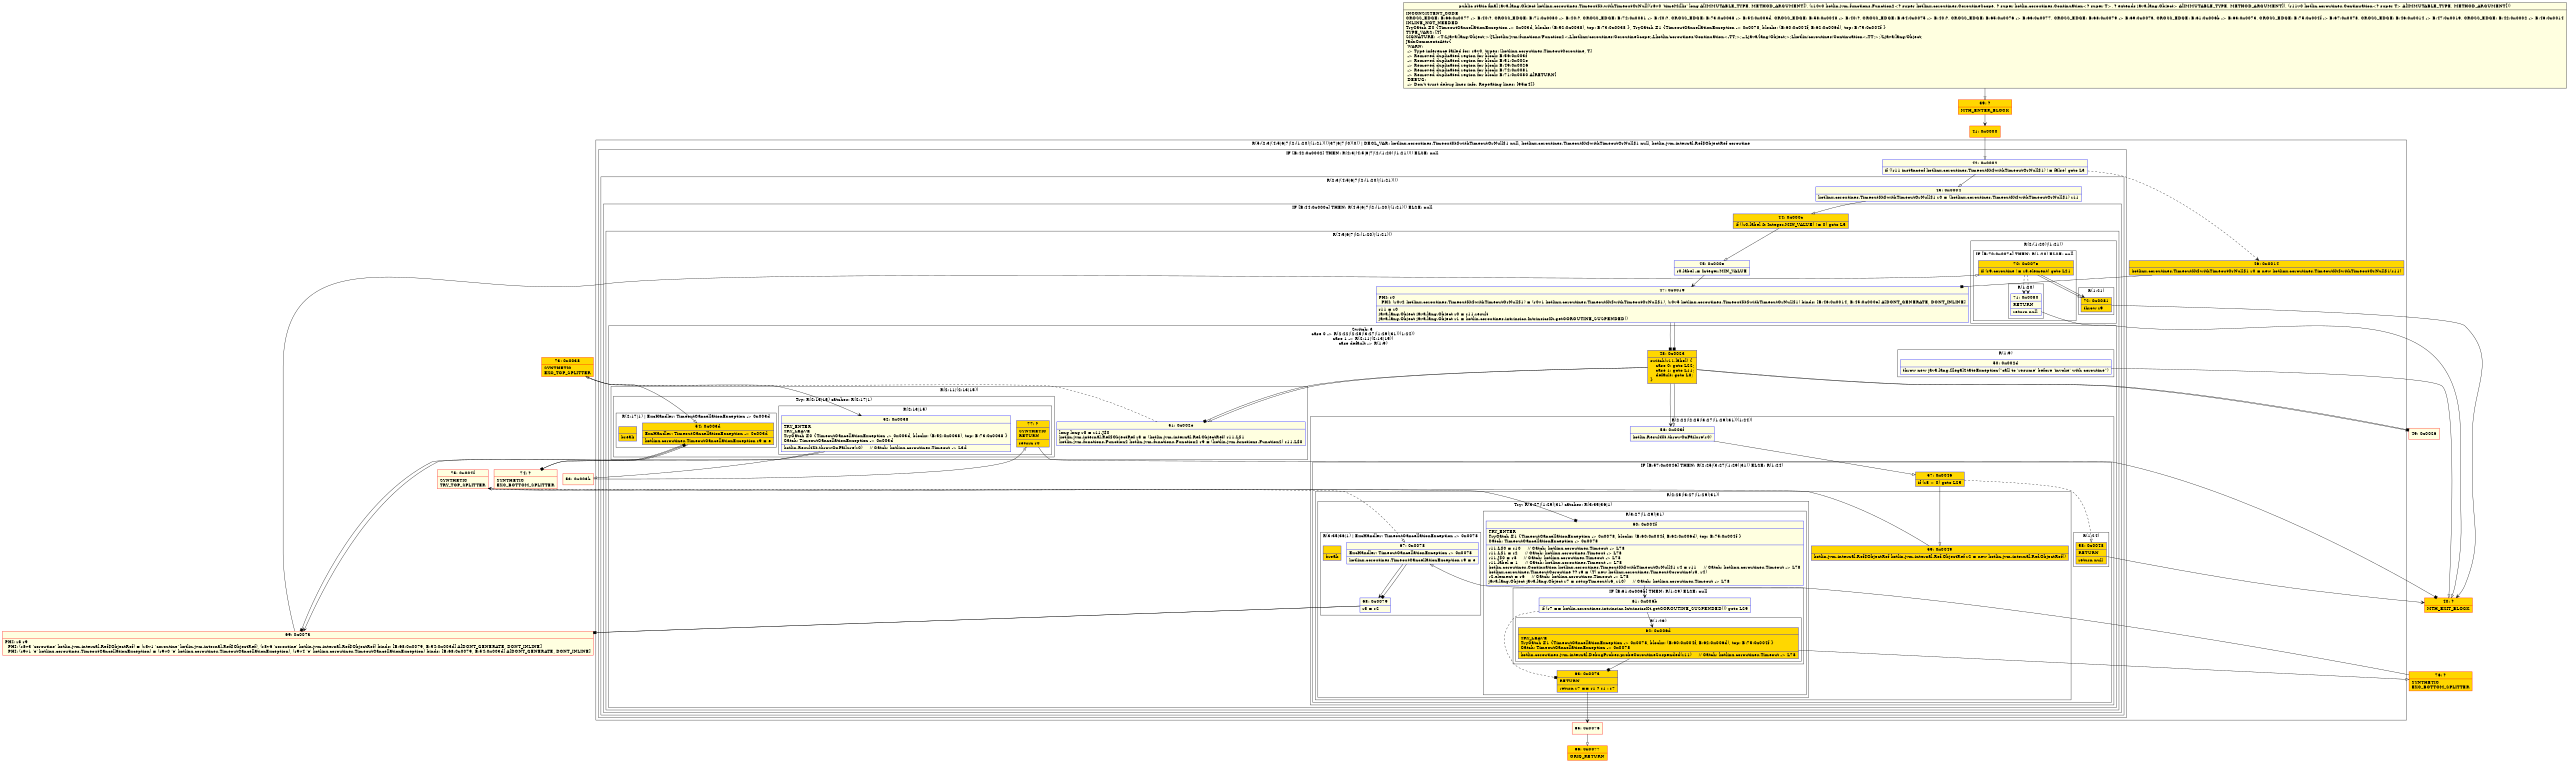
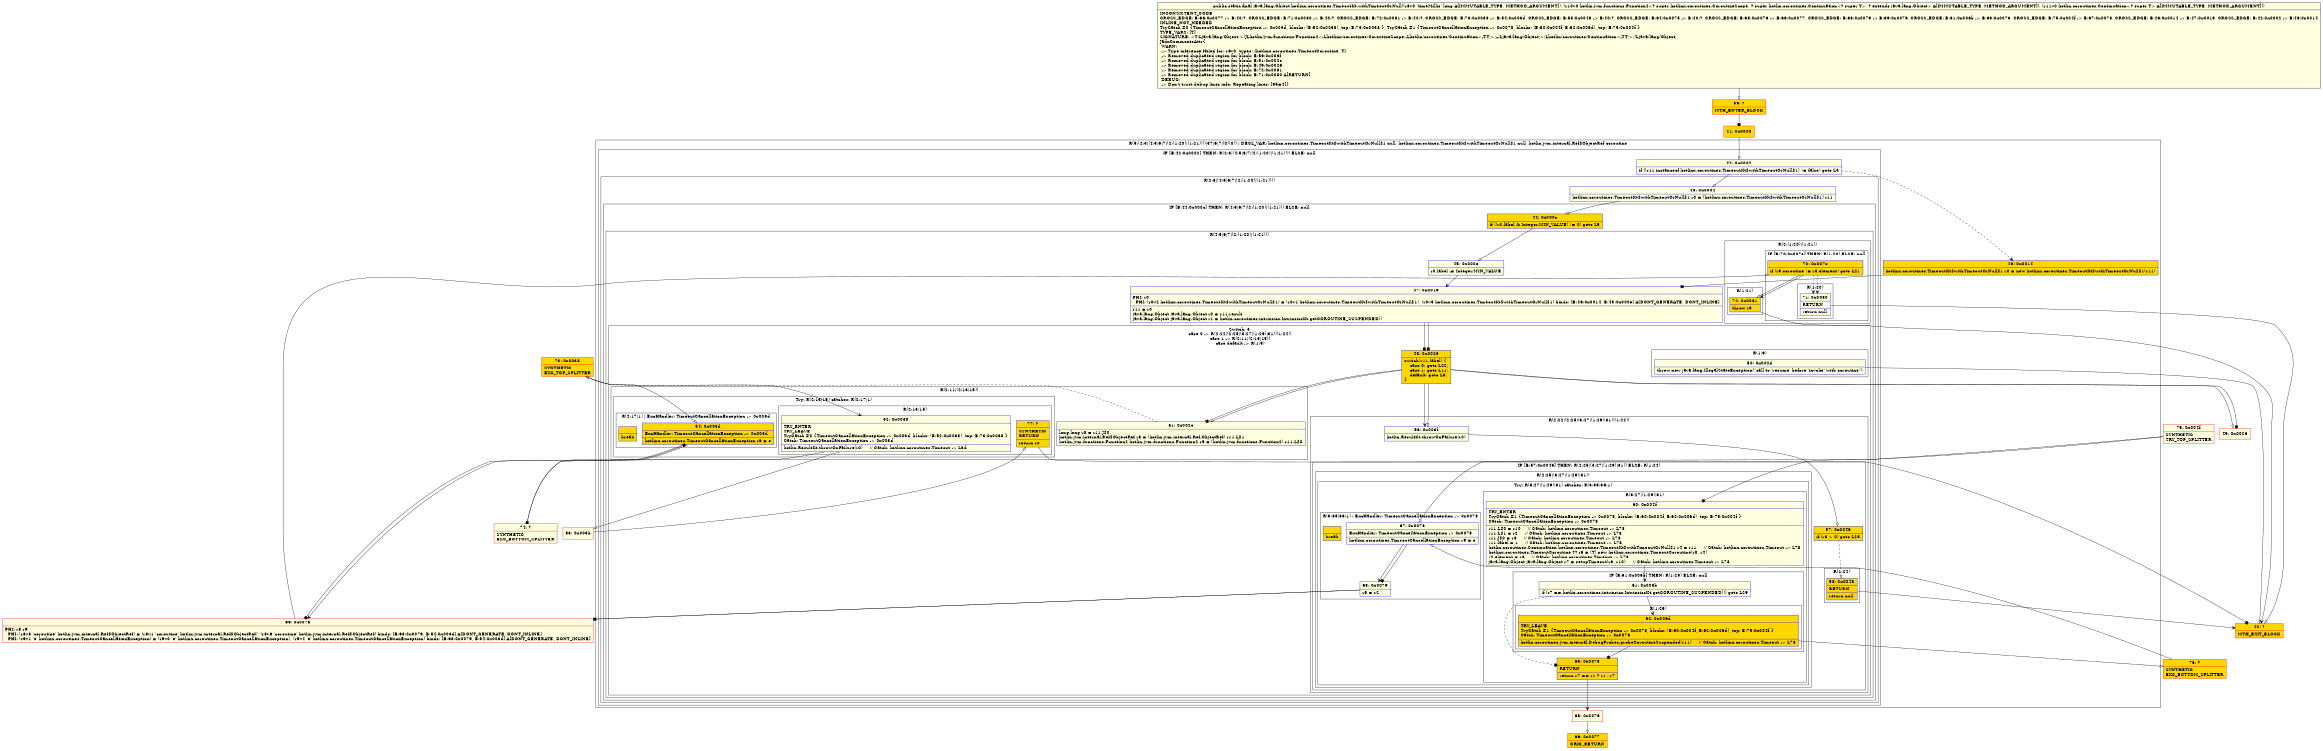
(1985, 118) -> (1739, 118)
(955, 489) -> (1780, 460)
(1940, 553) -> none
